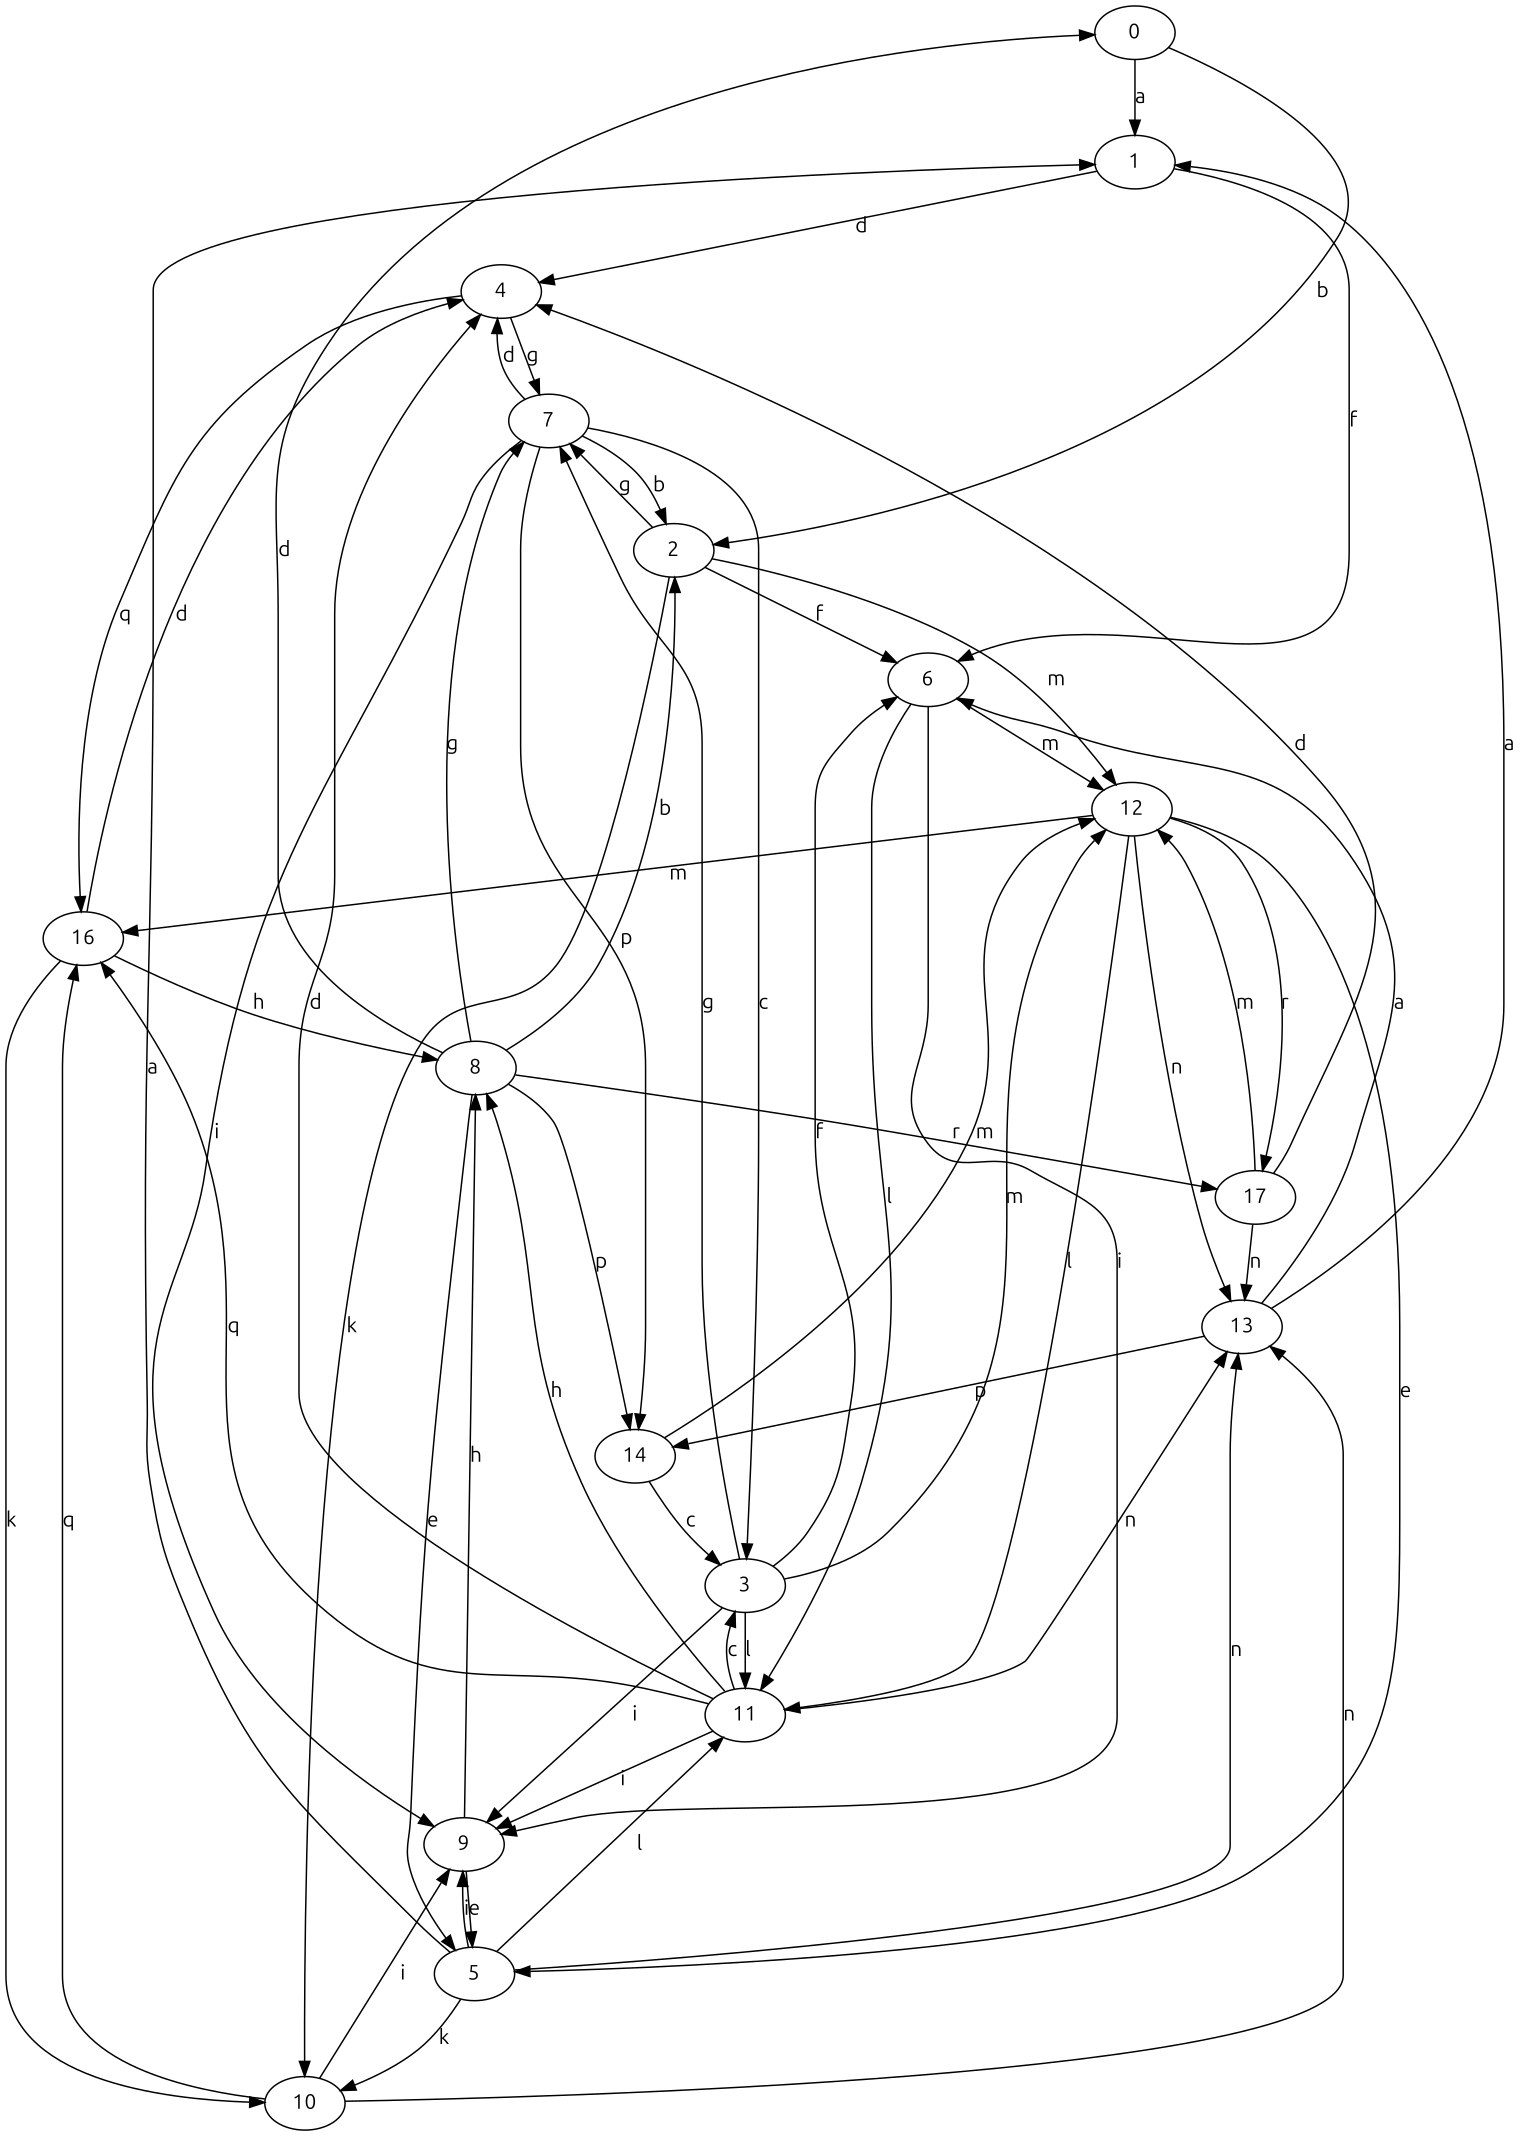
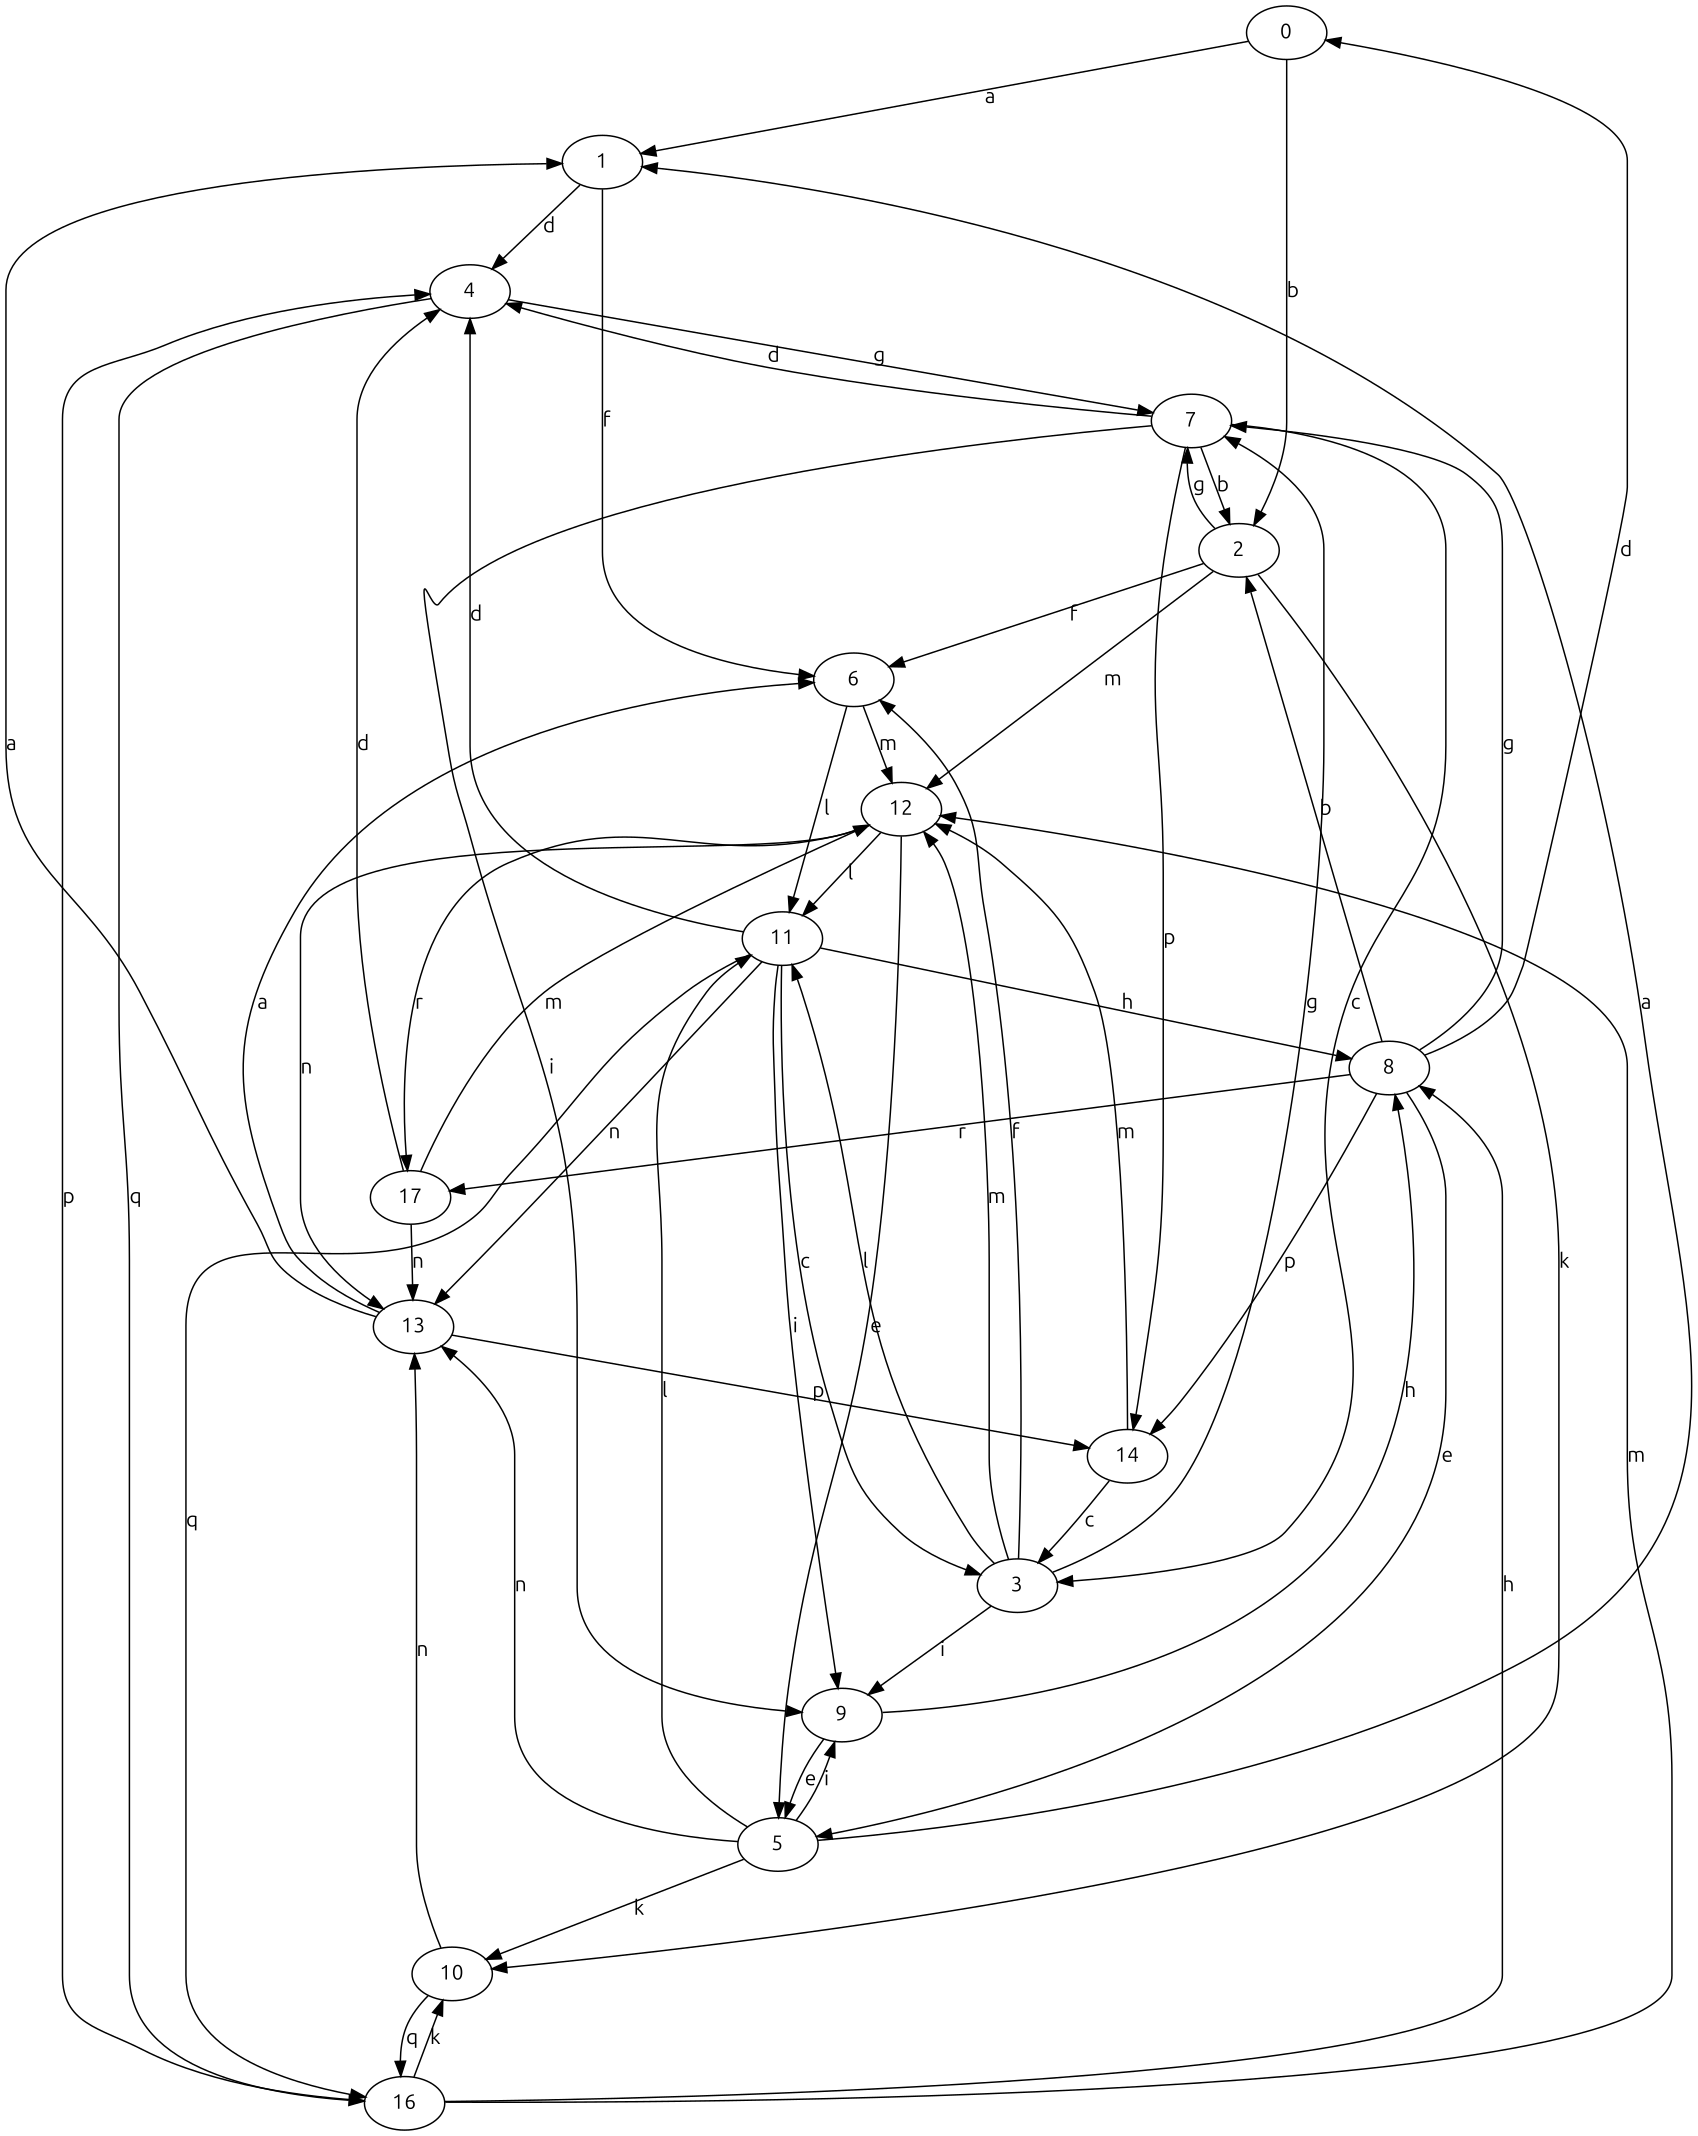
(182, 615) -> (69, 1197)
(615, 873) -> (1672, 1773)
(1117, 1463) -> none
(380, 1981) -> none
